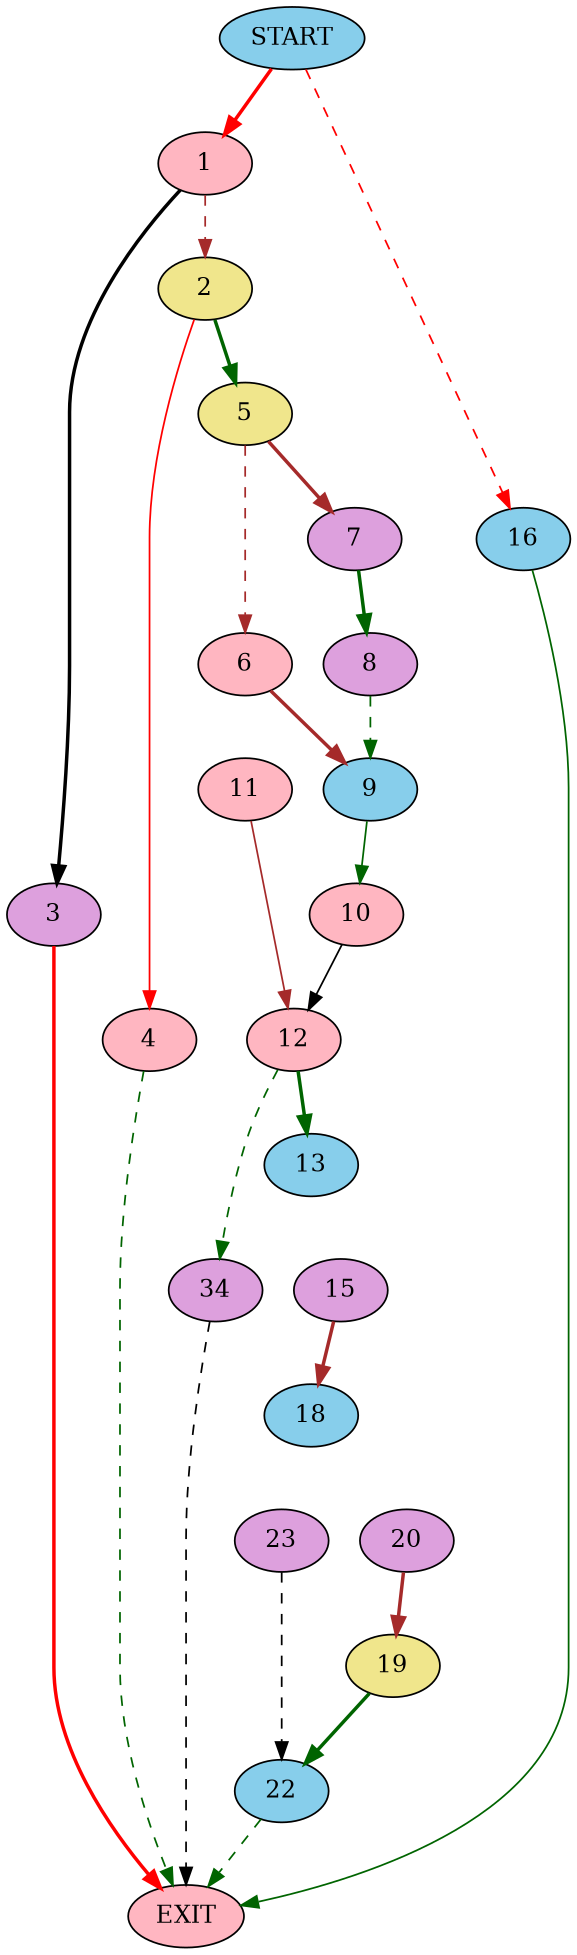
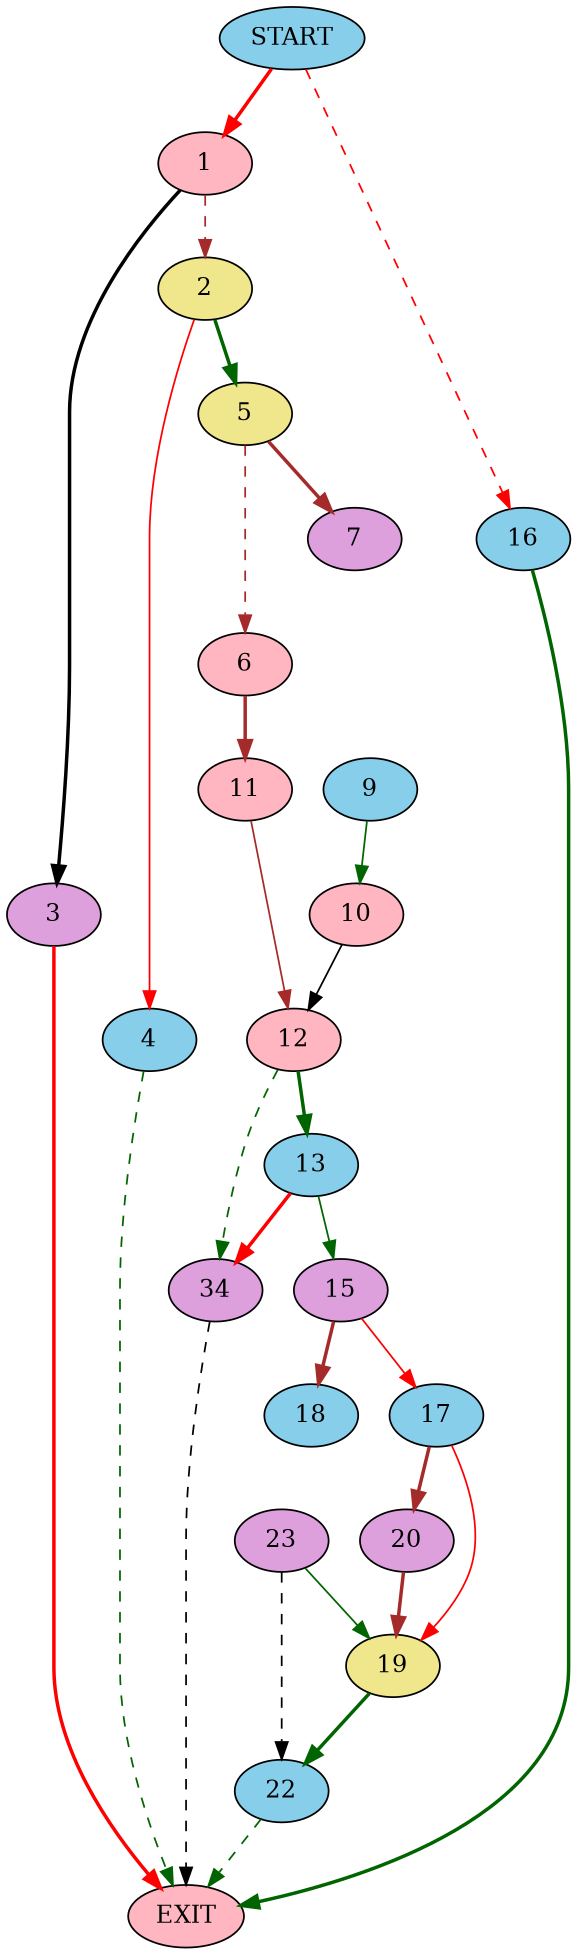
(370, 664) -> none
(301, 721) -> (245, 718)
(150, 1040) -> (150, 1040)
none -> (324, 1219)
none -> (269, 1221)
(569, 1326) -> (569, 1326)
none -> (436, 1415)
none -> (331, 1597)
